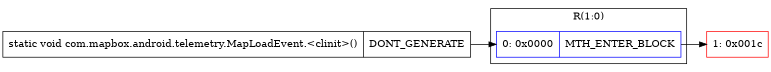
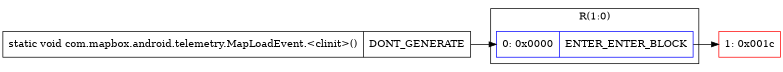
(620, 44) -> (626, 44)
